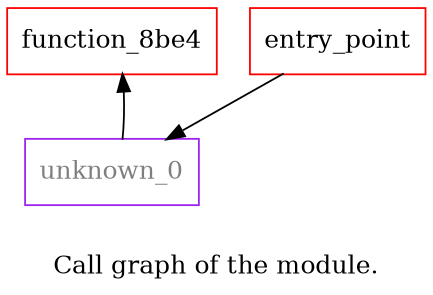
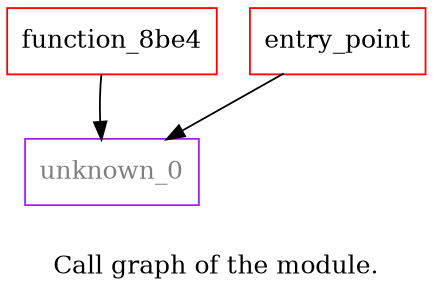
(124, 116) -> (100, 98)
